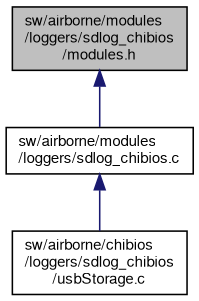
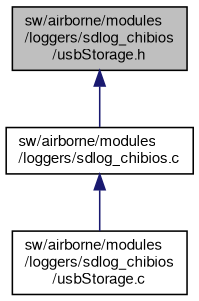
(100, 39) -> (100, 39)
(100, 263) -> (100, 263)
